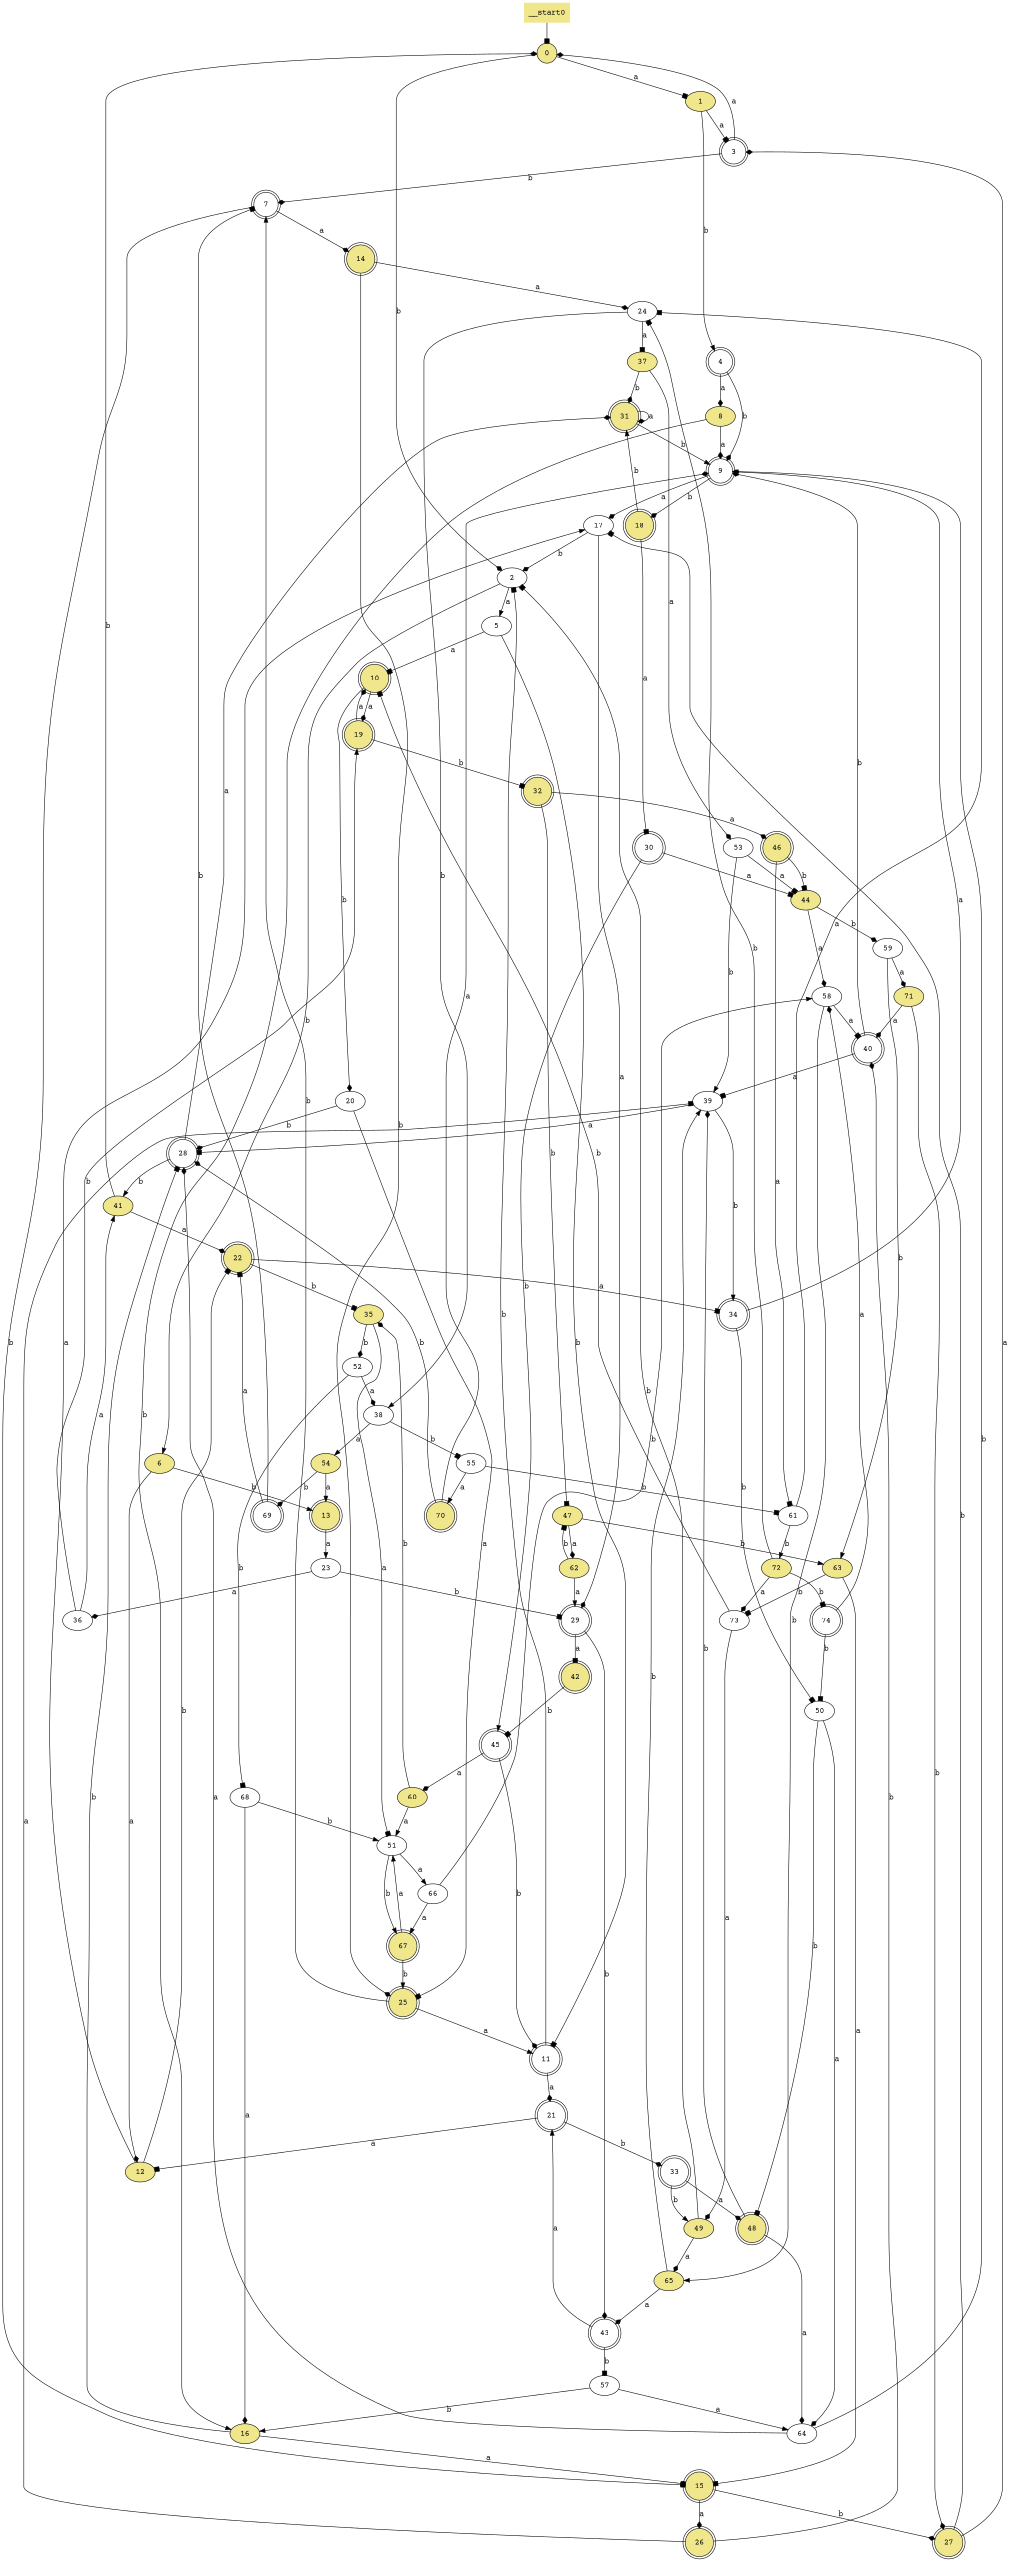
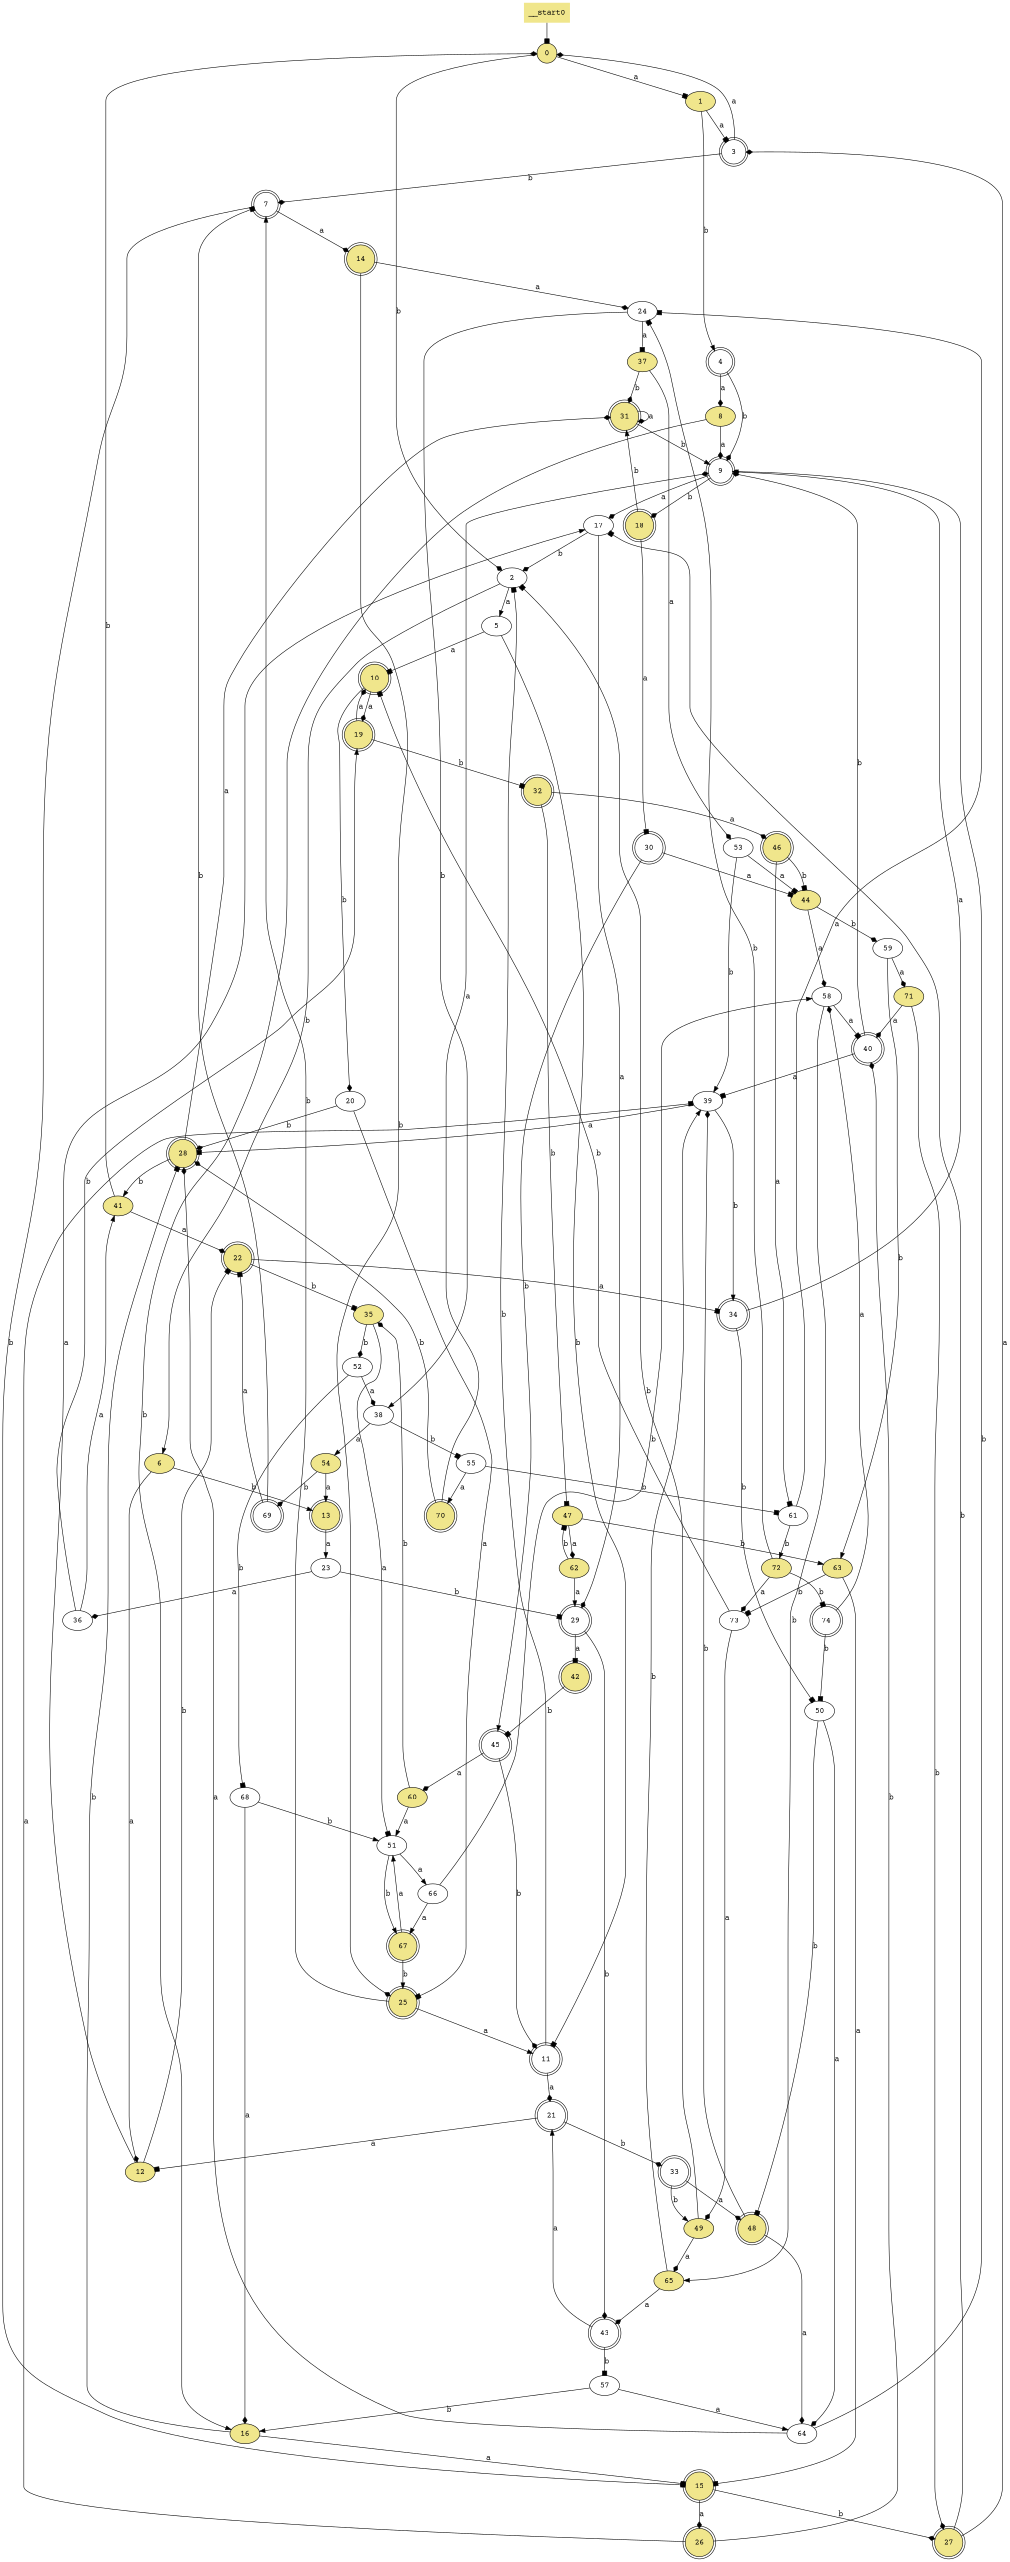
(183, 1154) -> (183, 1154)
